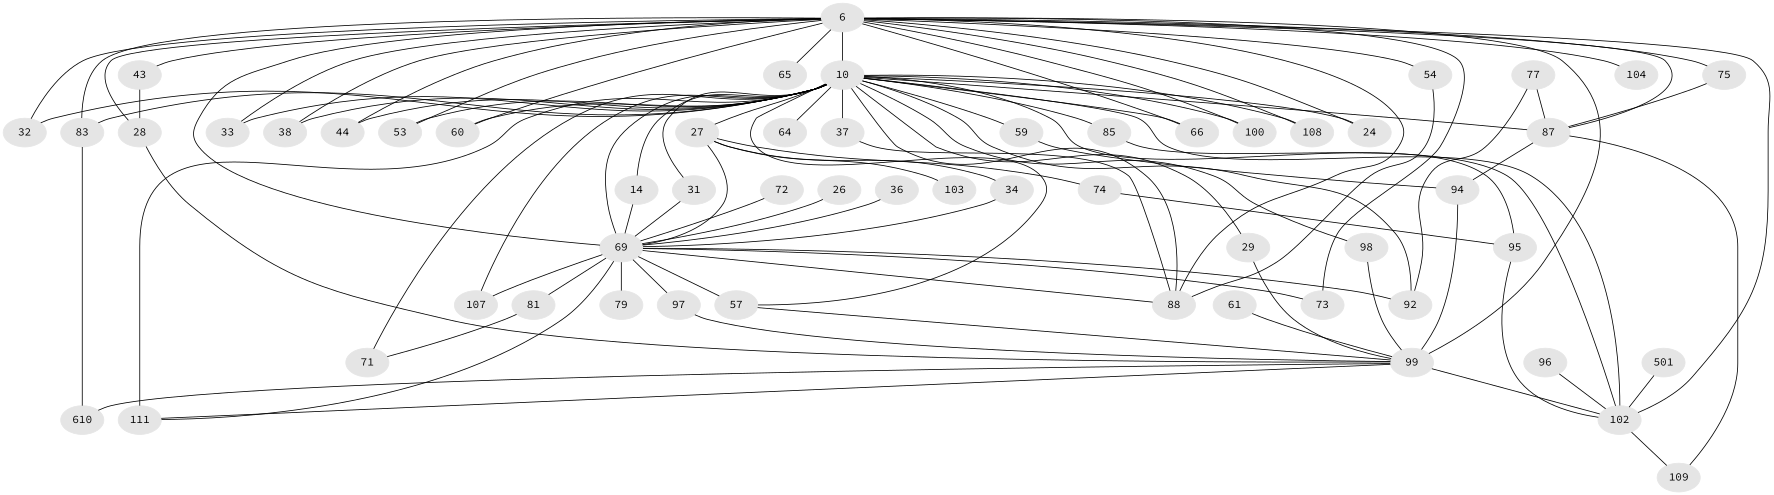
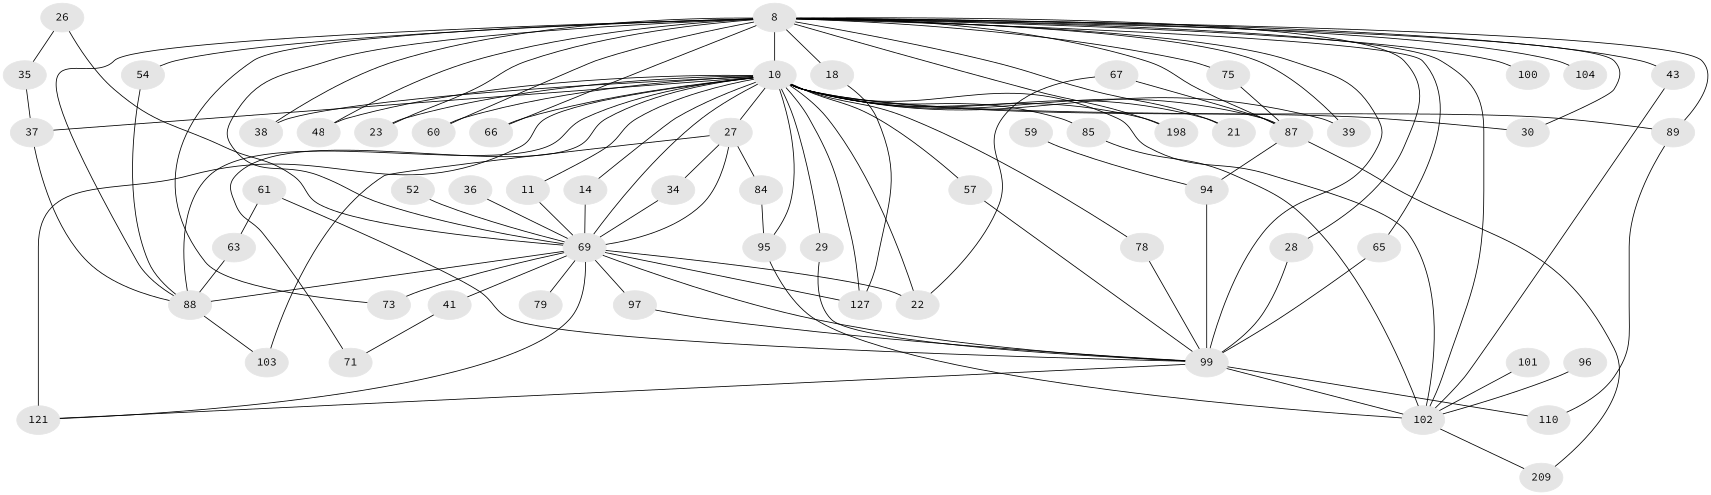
(843, 18) -> (775, 18)
none -> (25, 75)
none -> (832, 75)
(1533, 75) -> (1116, 75)
(1053, 87) -> none
(937, 102) -> none
(140, 107) -> (1553, 251)
(25, 133) -> (1349, 133)
(82, 133) -> (1673, 133)
(228, 133) -> (1528, 133)
(343, 133) -> (319, 133)
(400, 133) -> (376, 133)
(785, 133) -> none
(1312, 133) -> (1176, 133)
(1370, 133) -> (1234, 133)
(694, 190) -> (528, 190)
(782, 190) -> (413, 190)
(1100, 190) -> (761, 190)
none -> (234, 248)
(1366, 248) -> (1142, 248)
(679, 276) -> (802, 316)
(476, 305) -> (860, 305)
(533, 305) -> (450, 305)
(1410, 305) -> (918, 305)
none -> (1295, 308)
none -> (228, 334)
(1664, 363) -> (1528, 363)
(82, 420) -> (1549, 420)
(140, 420) -> (38, 420)
(1679, 478) -> (1541, 478)
